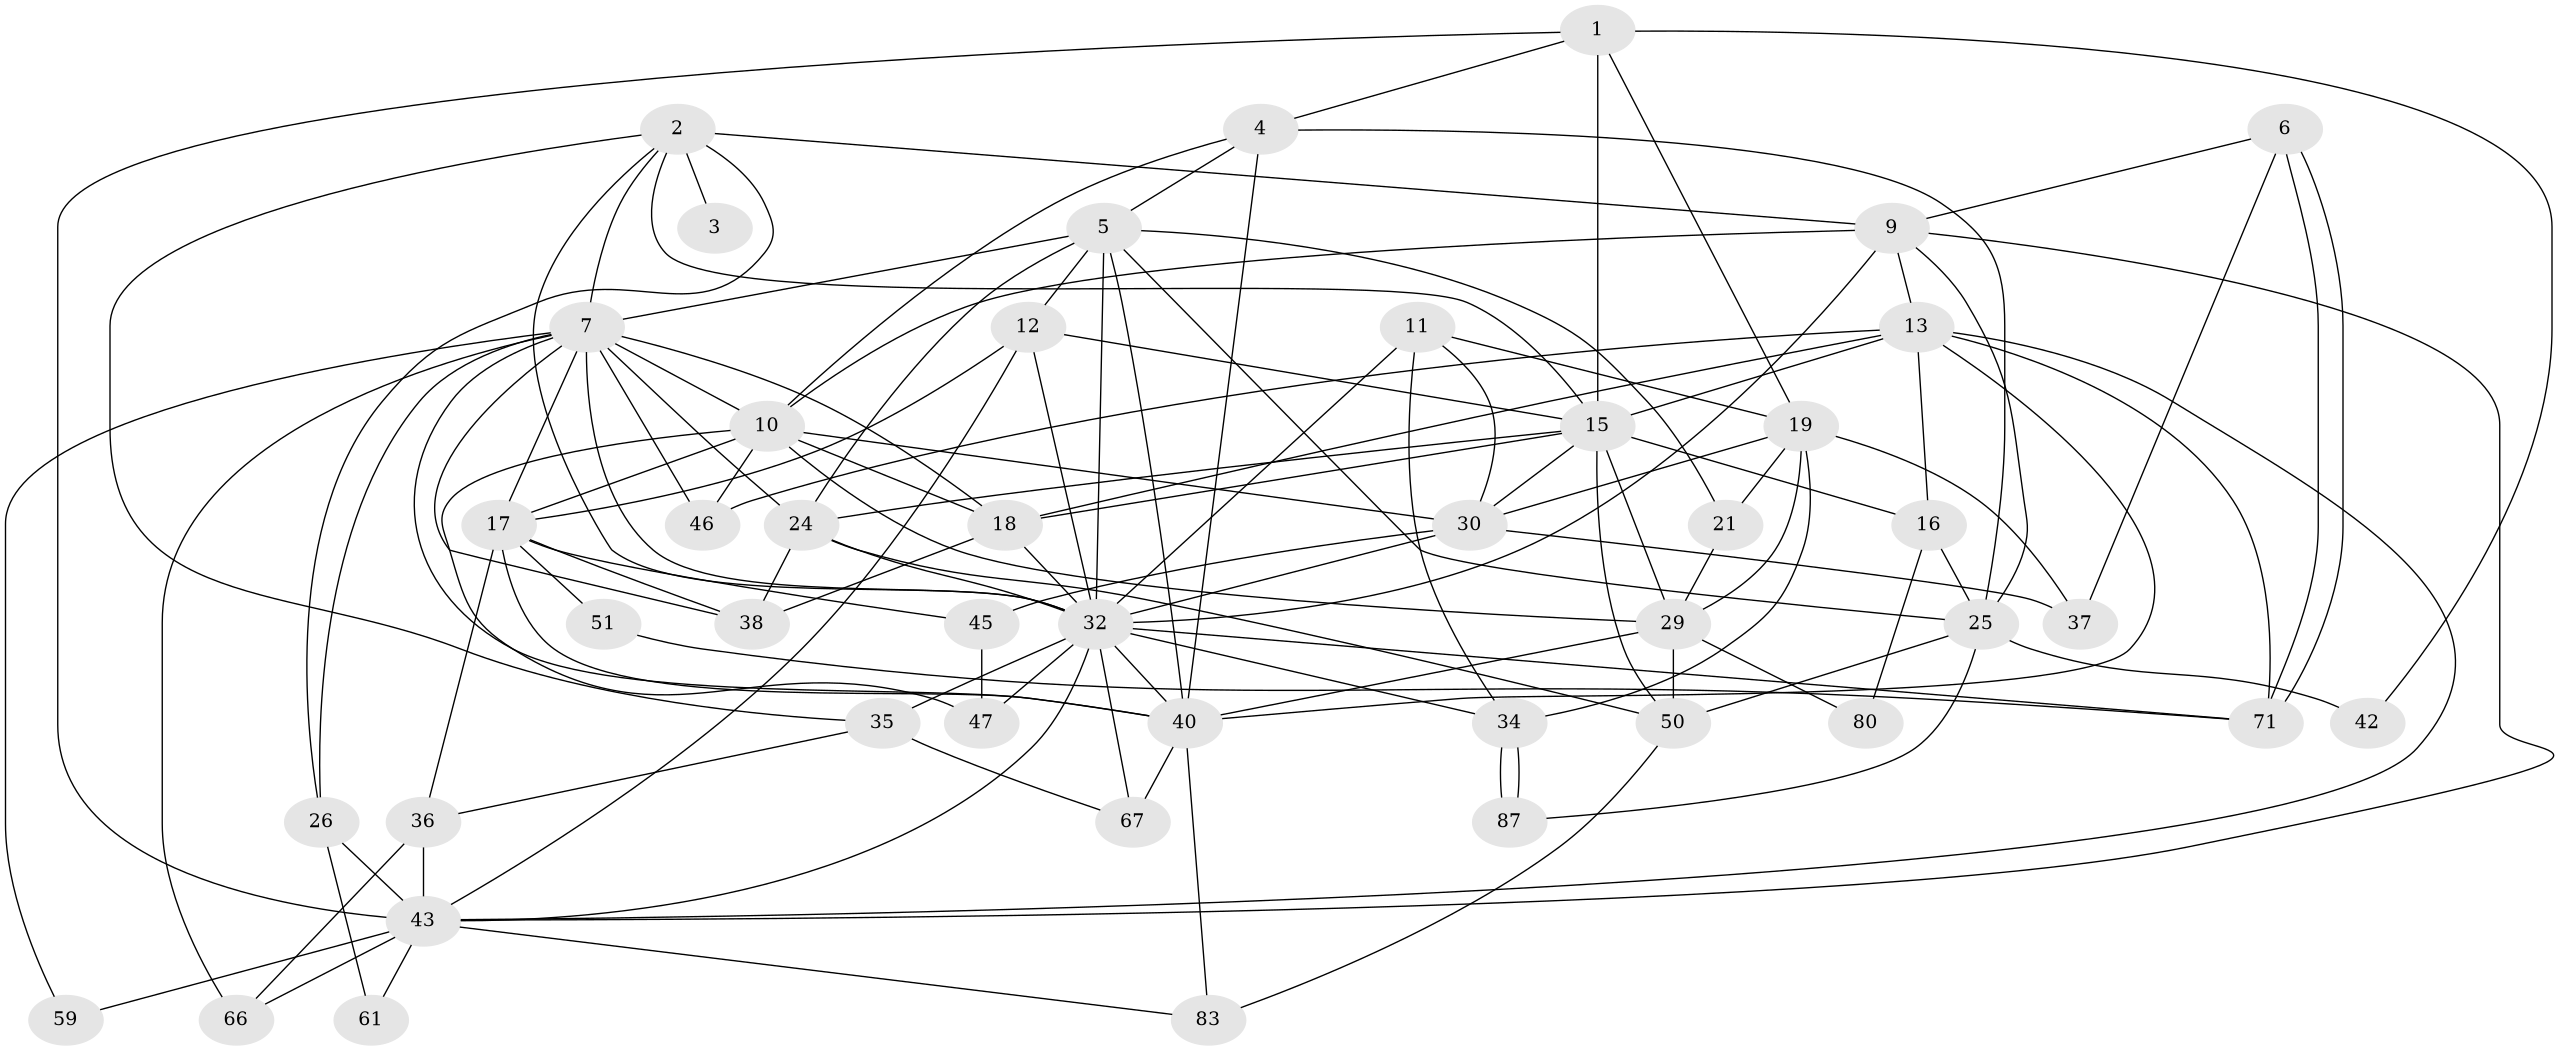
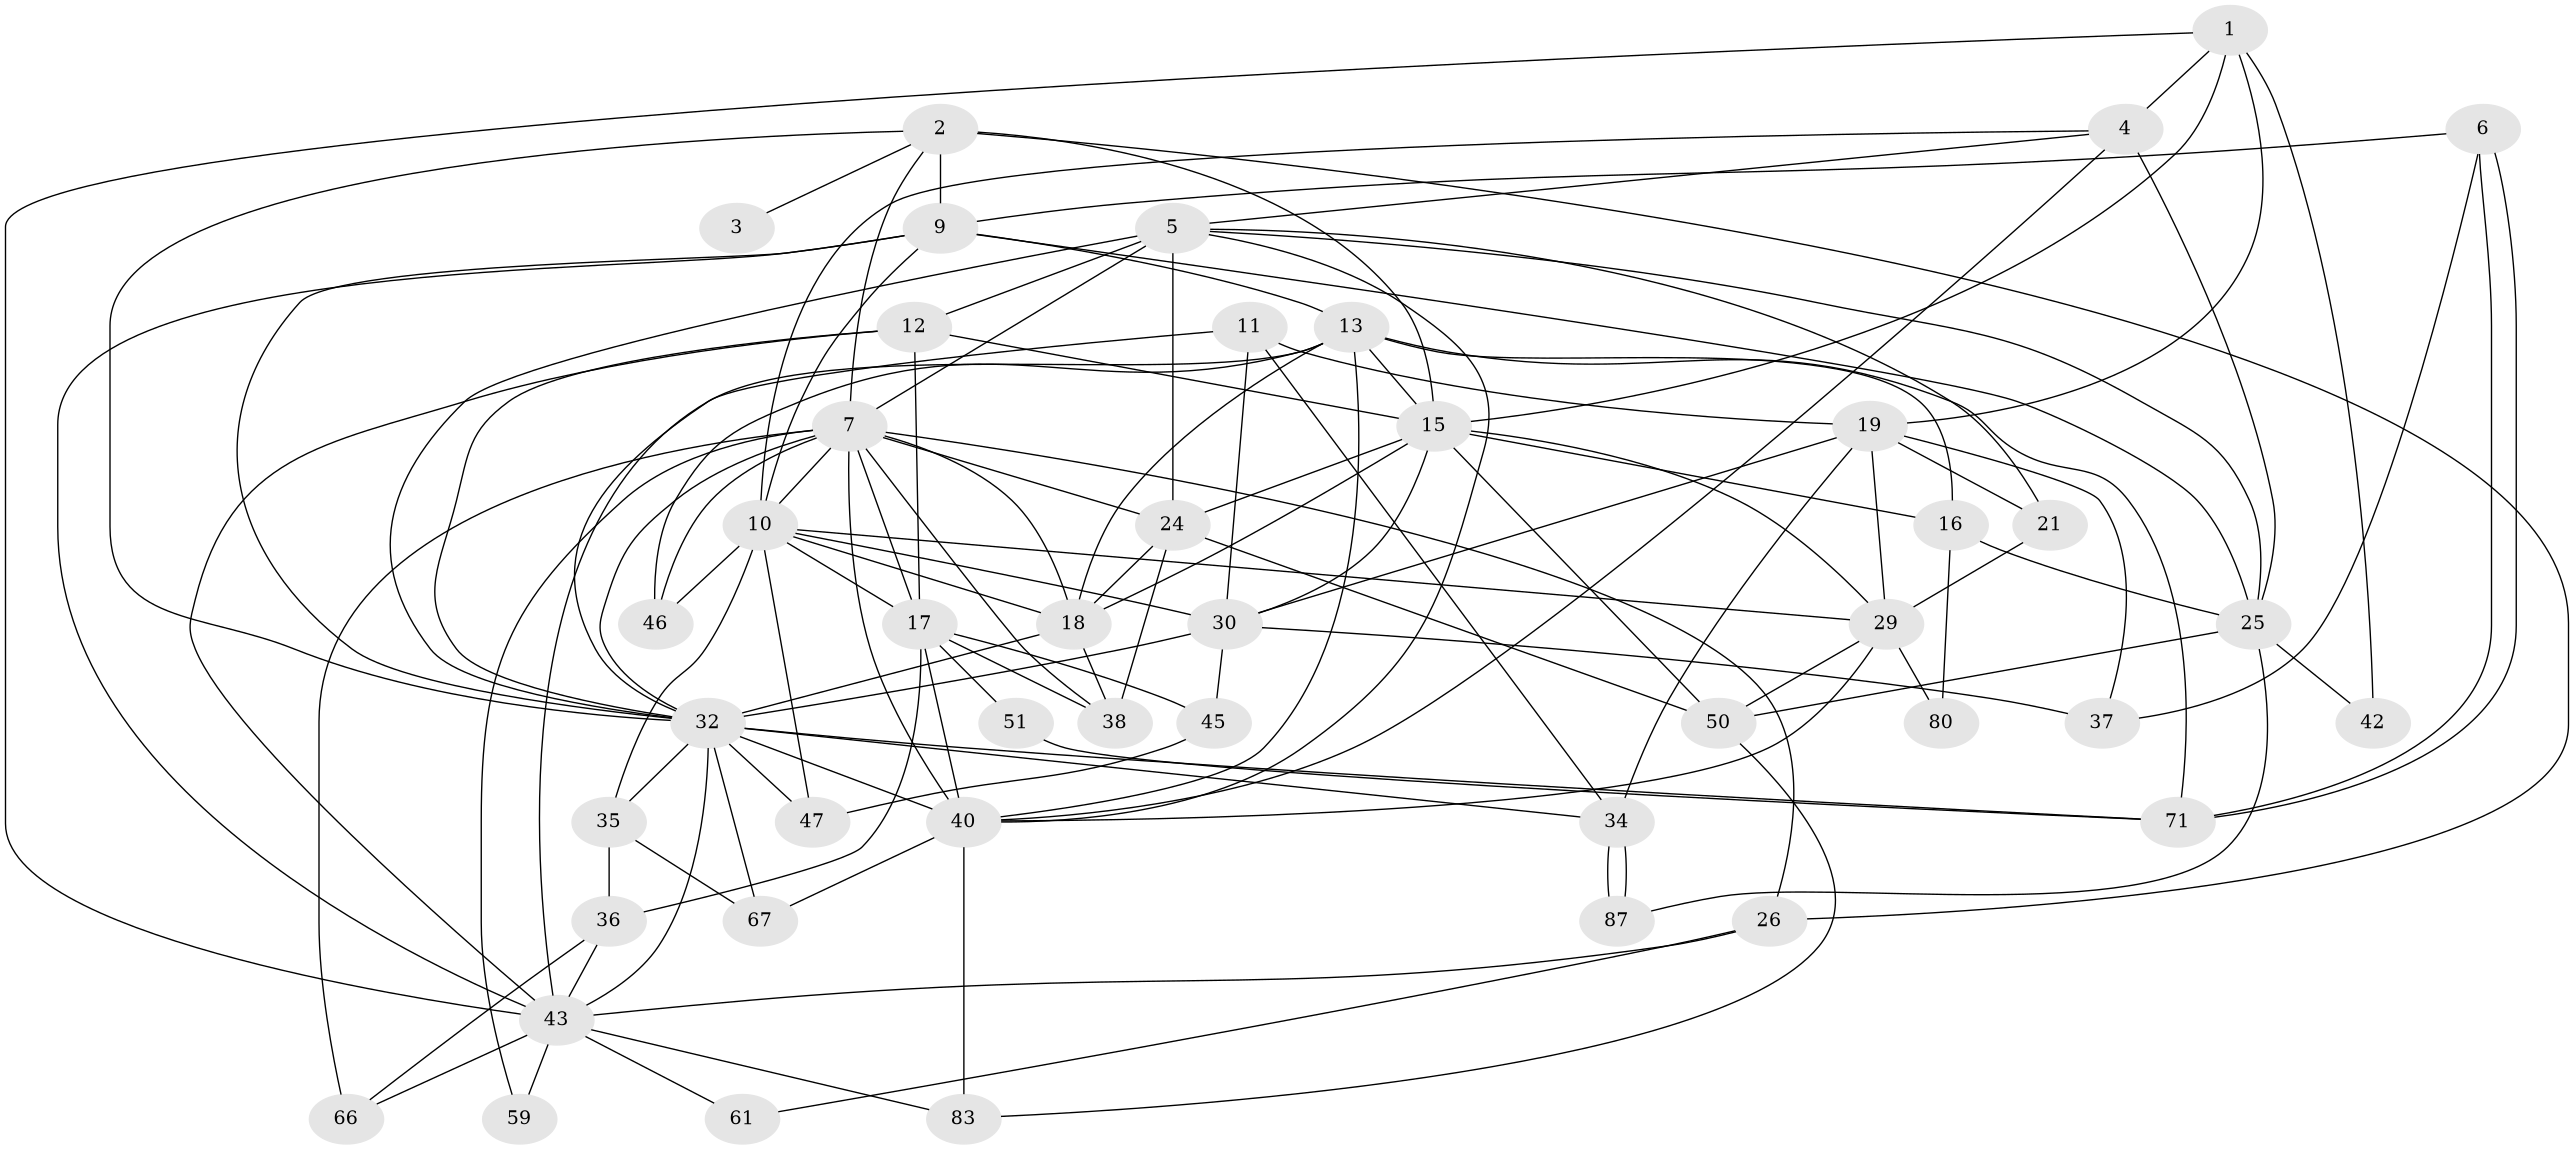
(127, 505) -> (683, 673)
(948, 576) -> (1124, 575)
